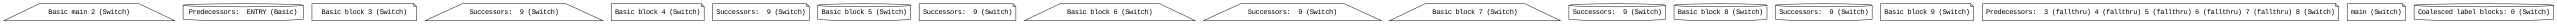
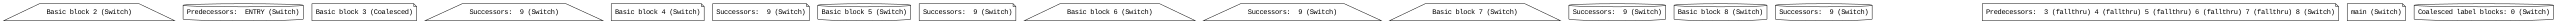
(89, 12) -> (89, 12)
(243, 12) -> (243, 12)
(364, 12) -> (364, 12)
(1927, 12) -> none
